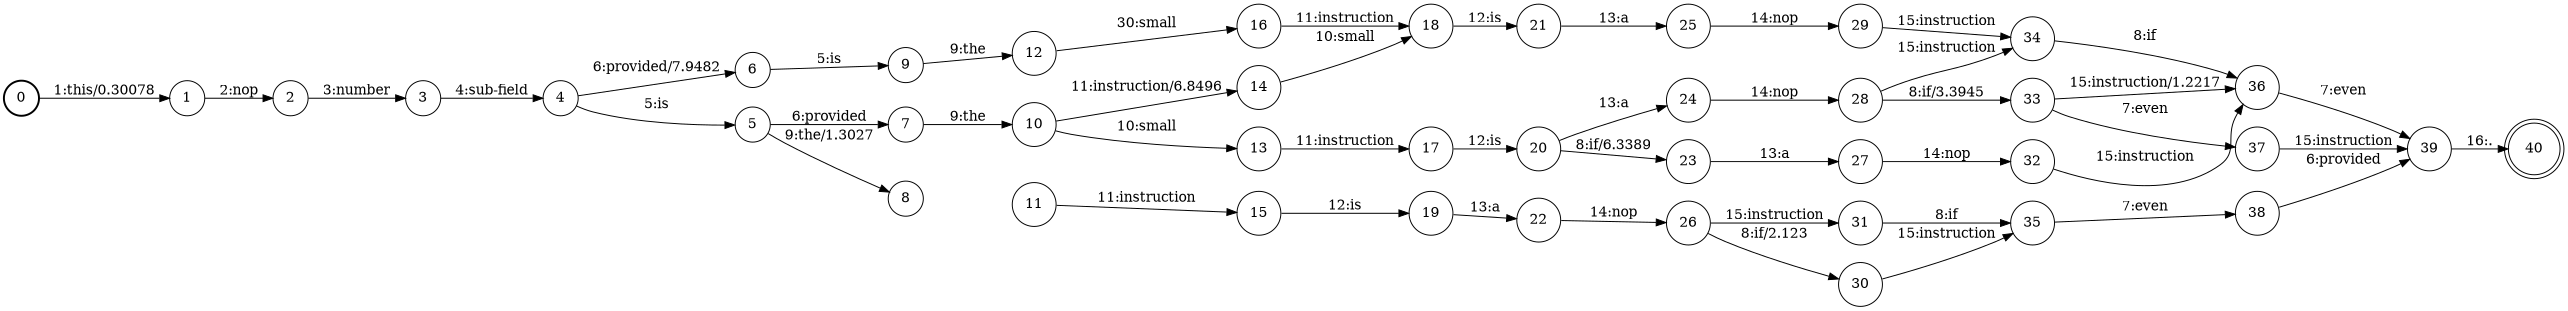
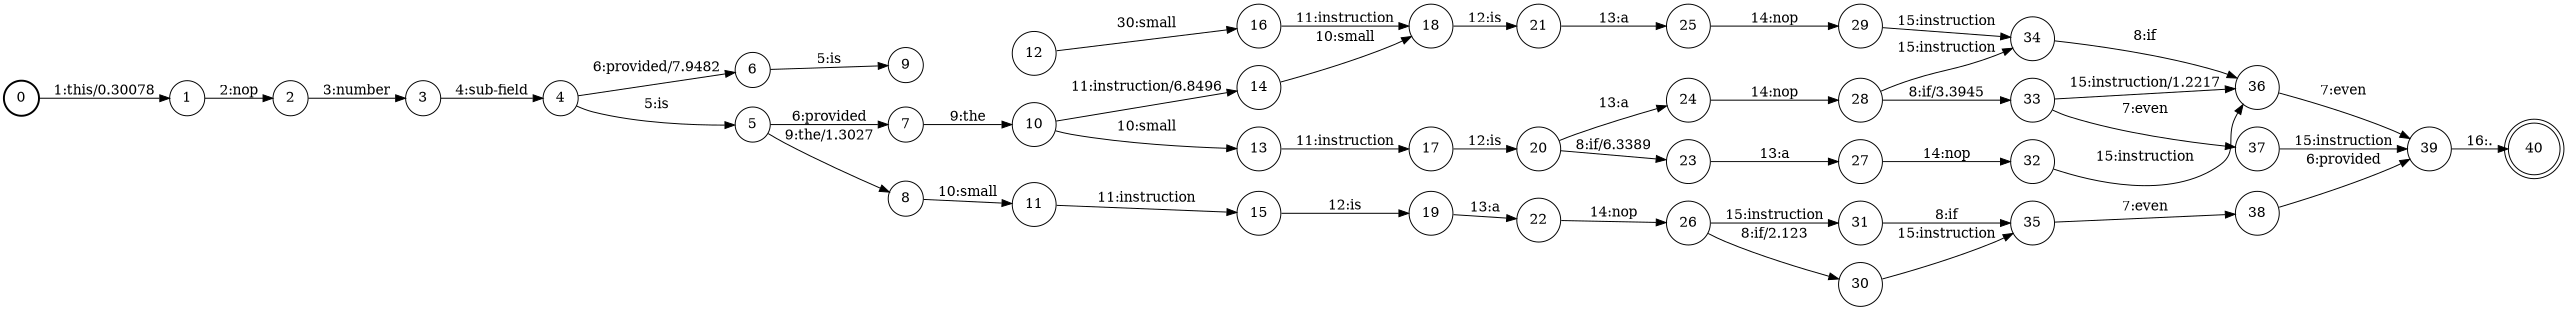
(963, 60) -> none
none -> (963, 201)
